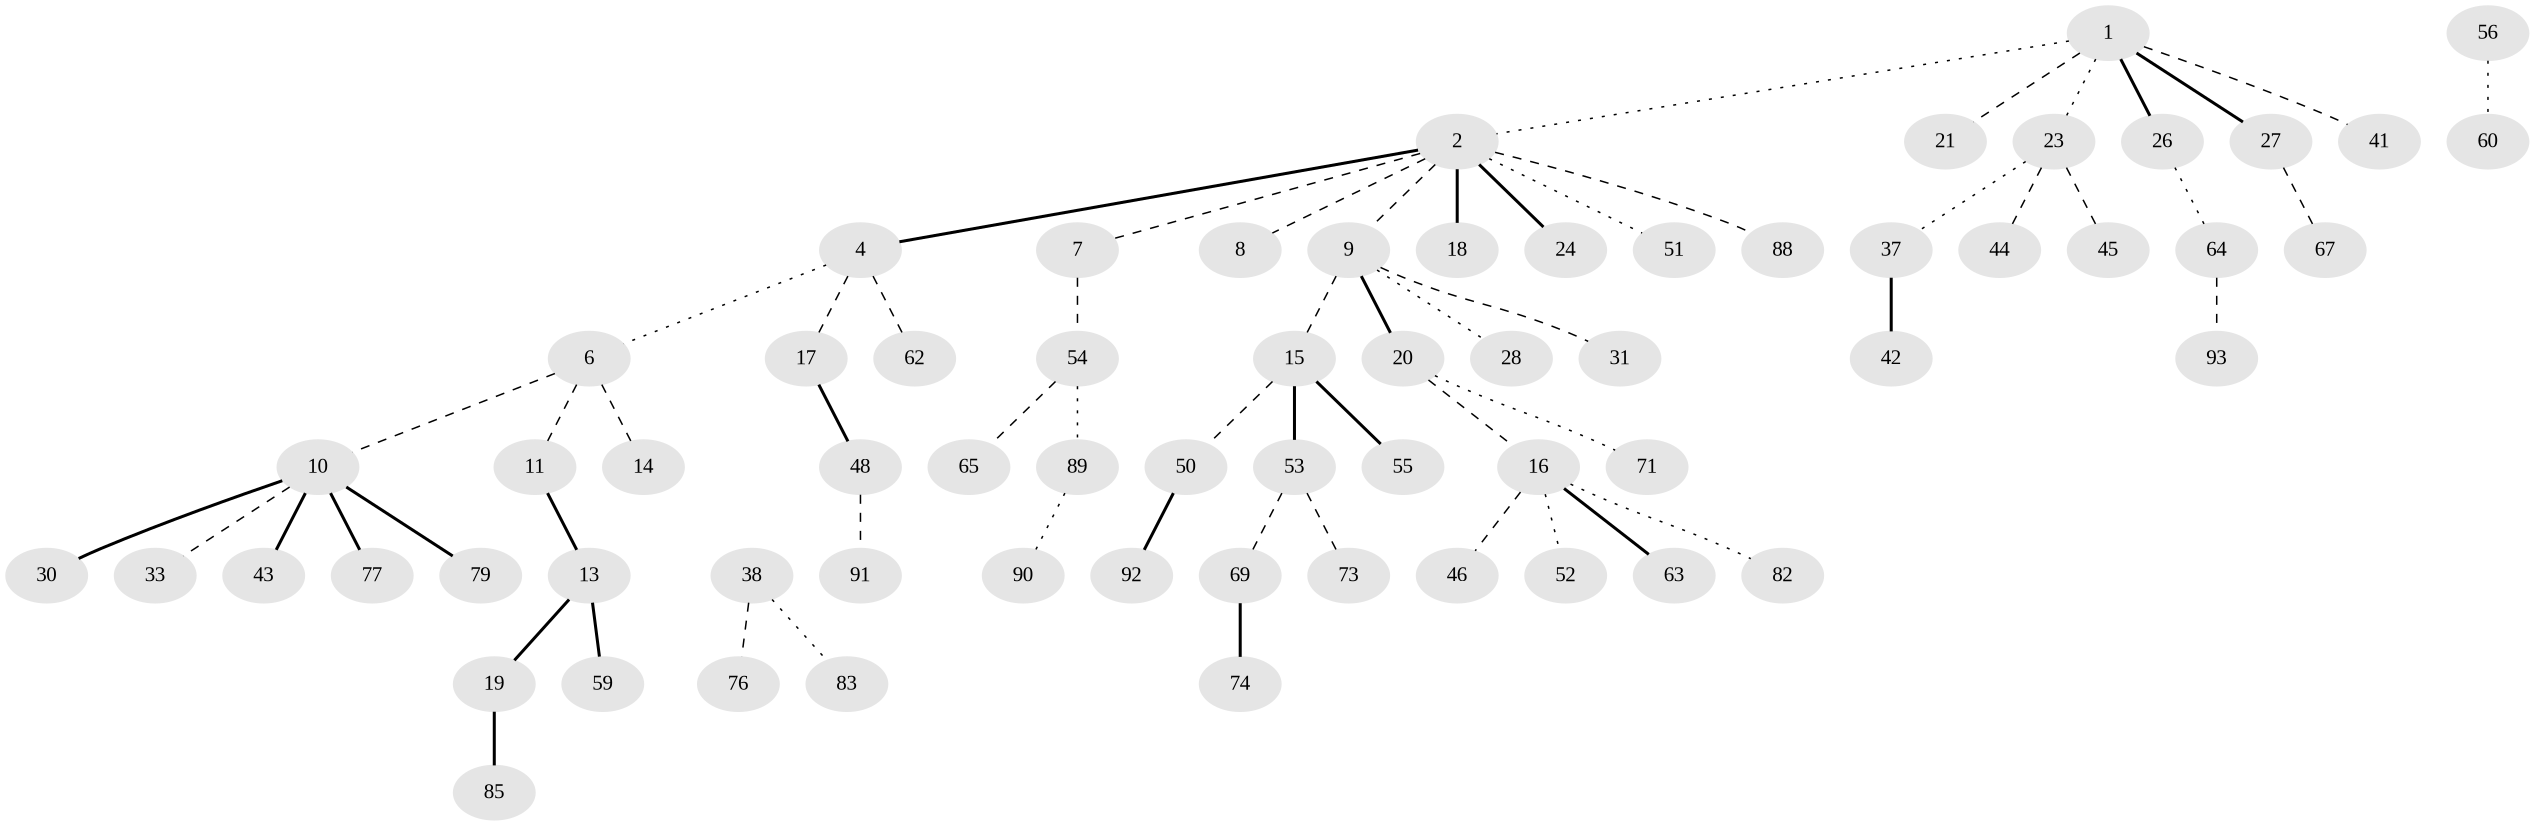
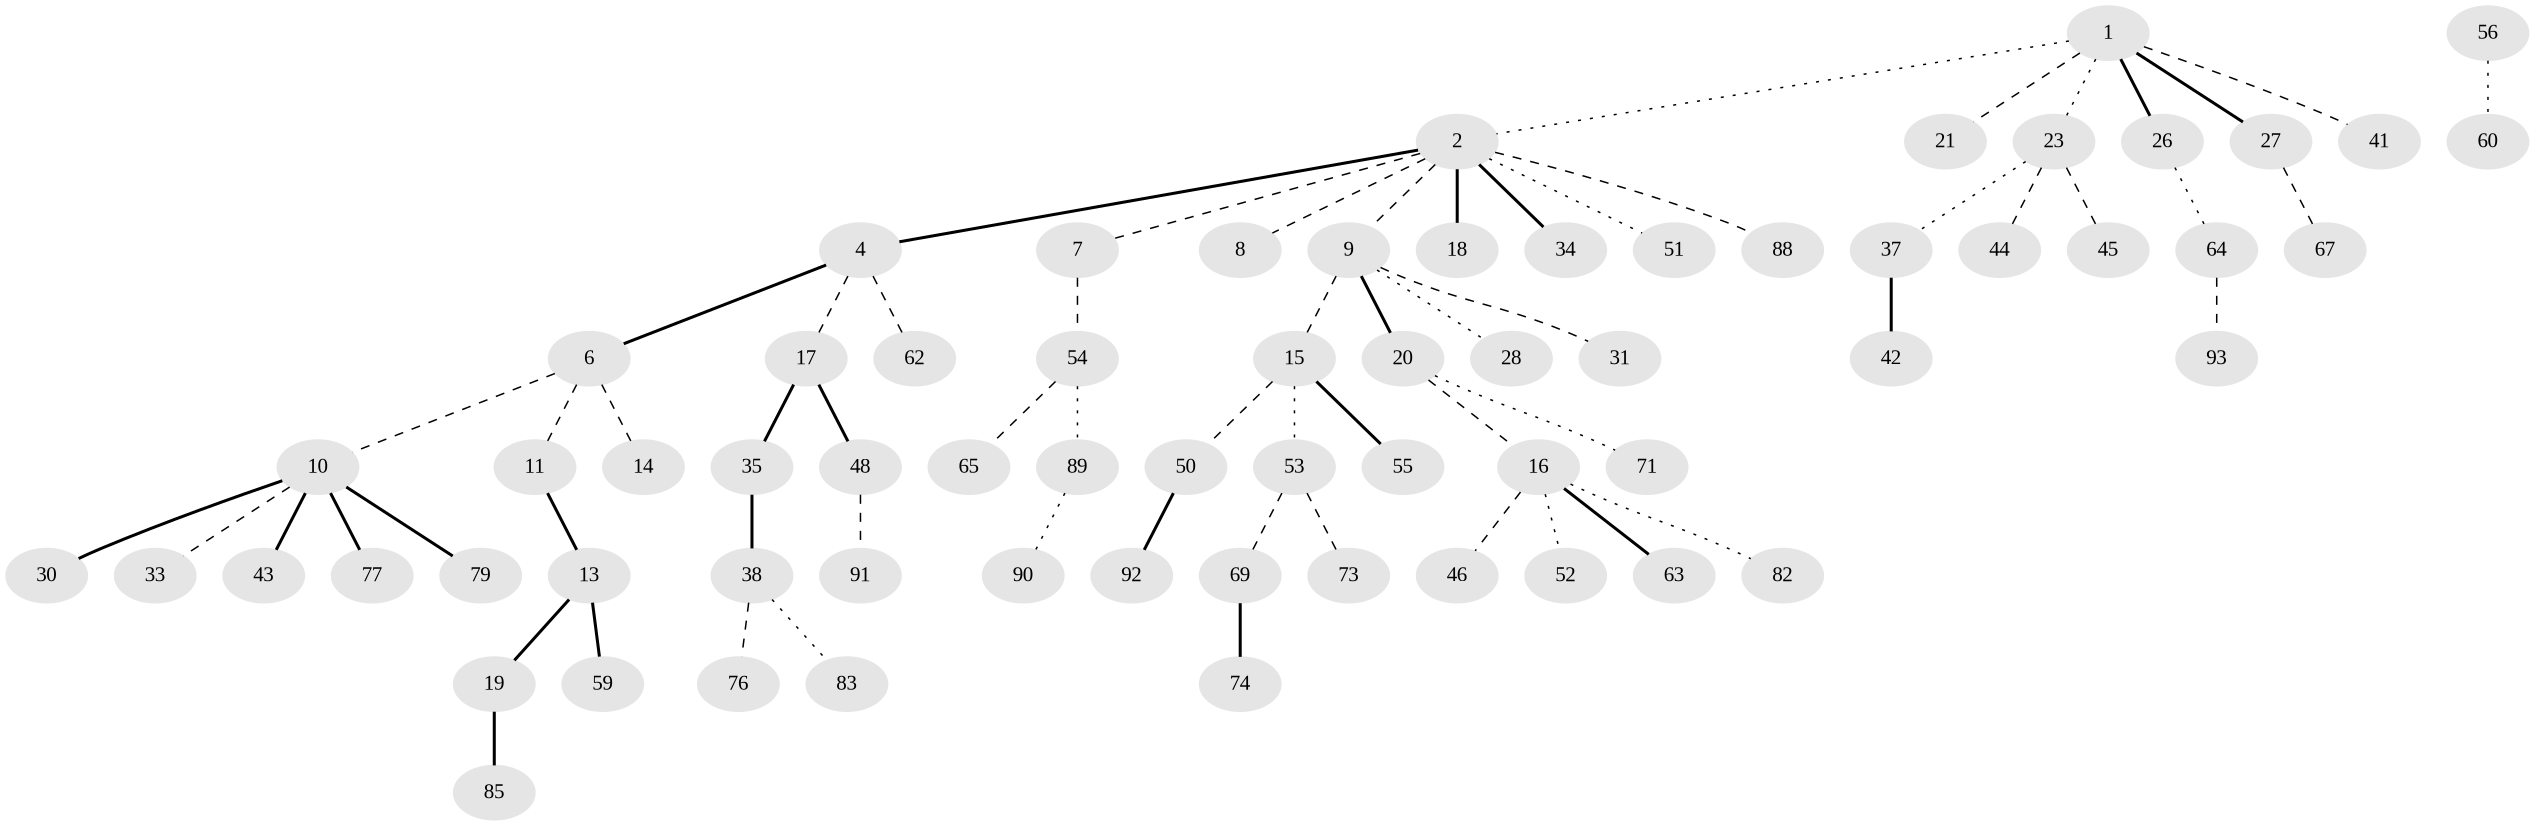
(1566, 250) -> (1566, 250)
(725, 304) -> (725, 304)
(1294, 413) -> (1294, 413)
none -> (752, 467)
